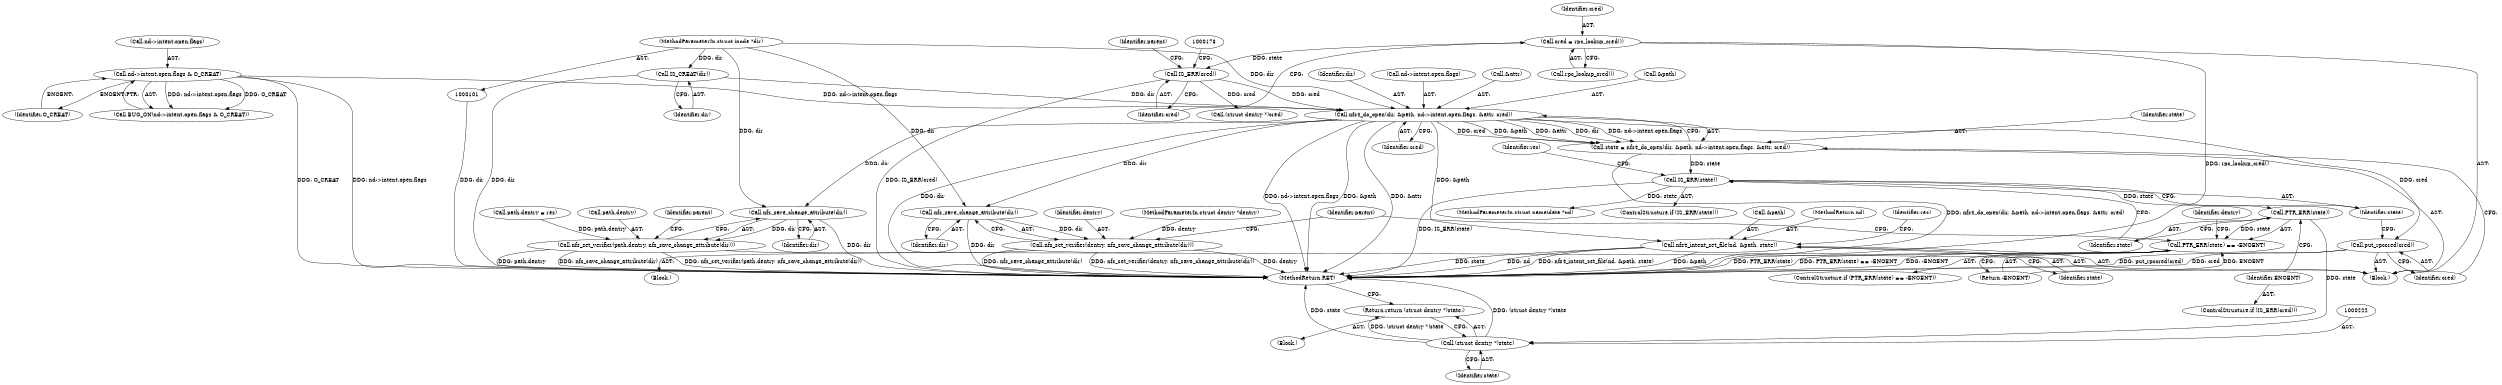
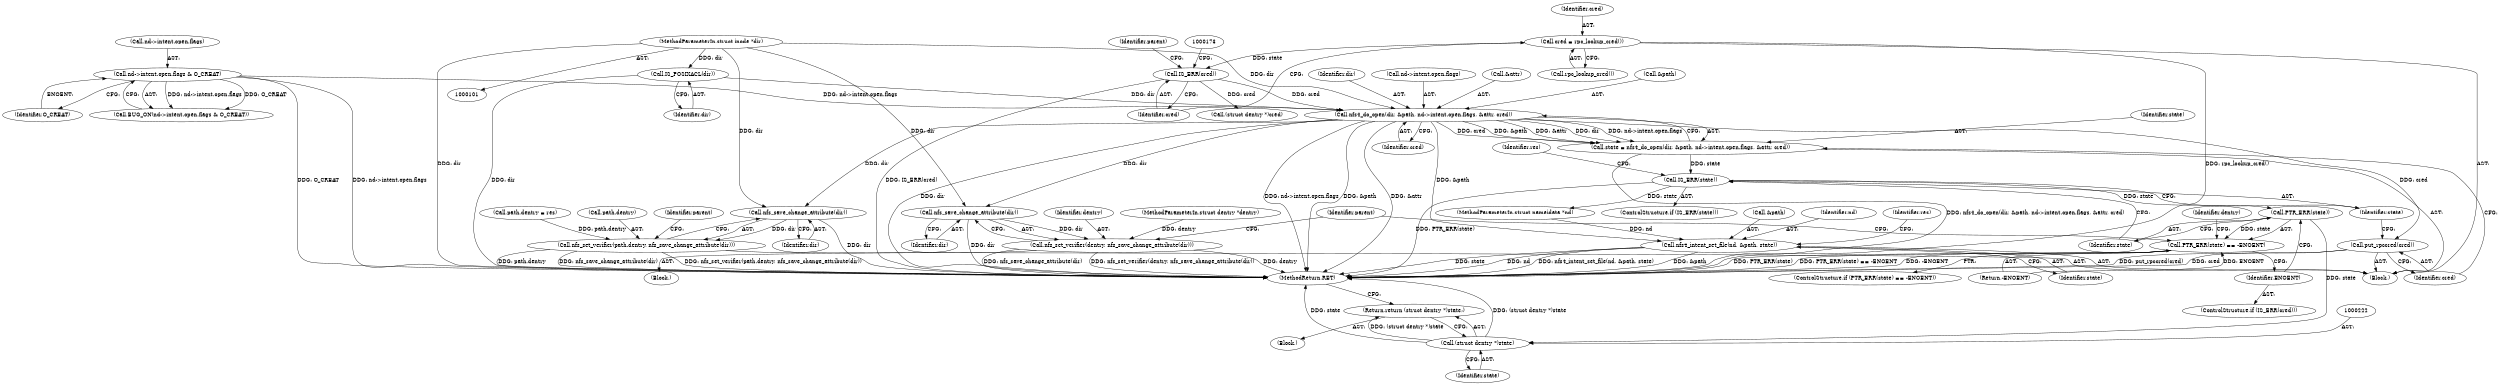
(683, 75) -> (683, 75)
(114, 95) -> (114, 95)
(134, 95) -> (134, 95)
(1839, 213) -> (1839, 213)
(1445, 229) -> (1445, 229)
none -> (1616, 229)
(2069, 253) -> (2267, 256)
(1971, 262) -> (1971, 262)
(780, 272) -> (443, 258)
